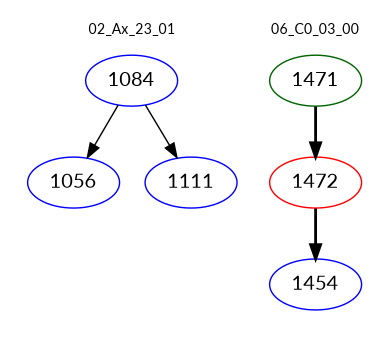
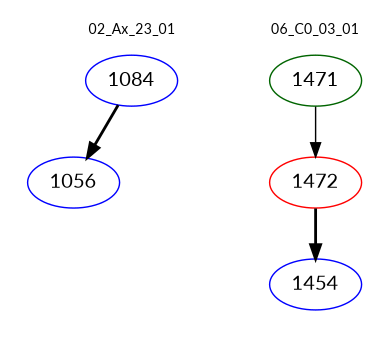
(316, 30) -> (316, 30)
(106, 125) -> (106, 125)
(316, 125) -> (316, 125)
(191, 183) -> none
